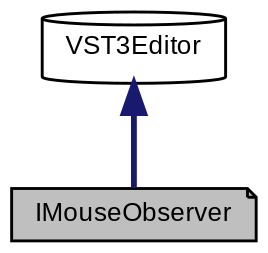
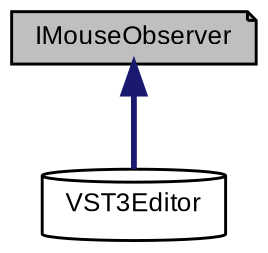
(134, 151) -> (134, 132)
